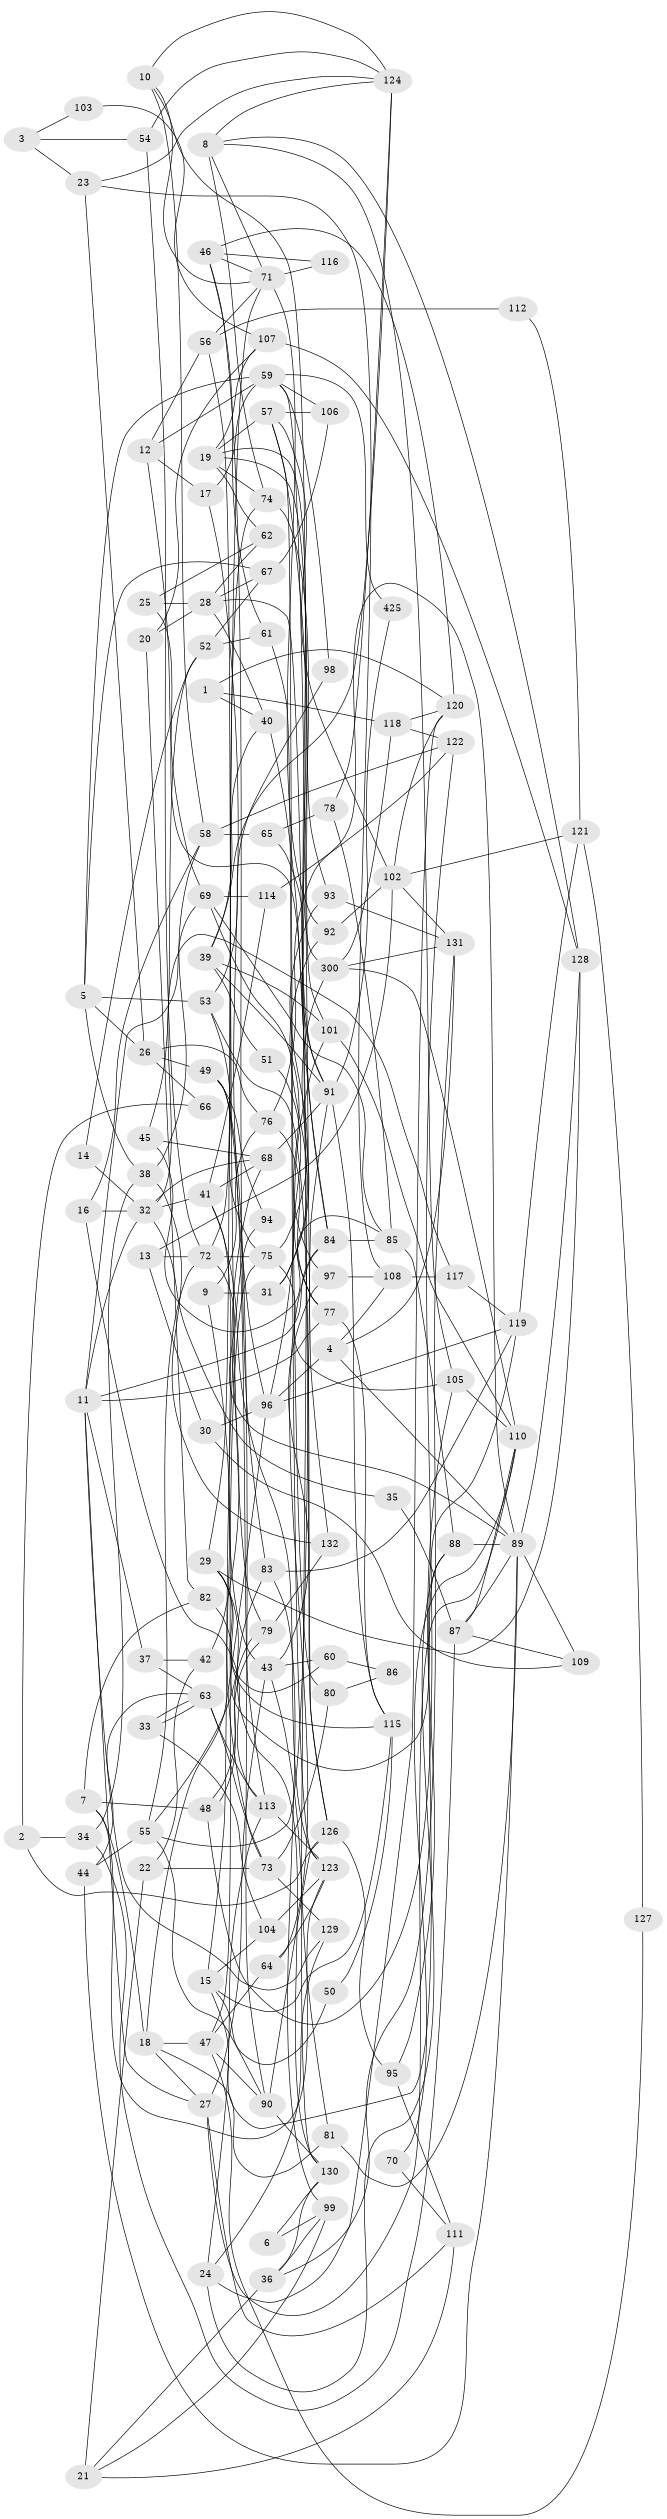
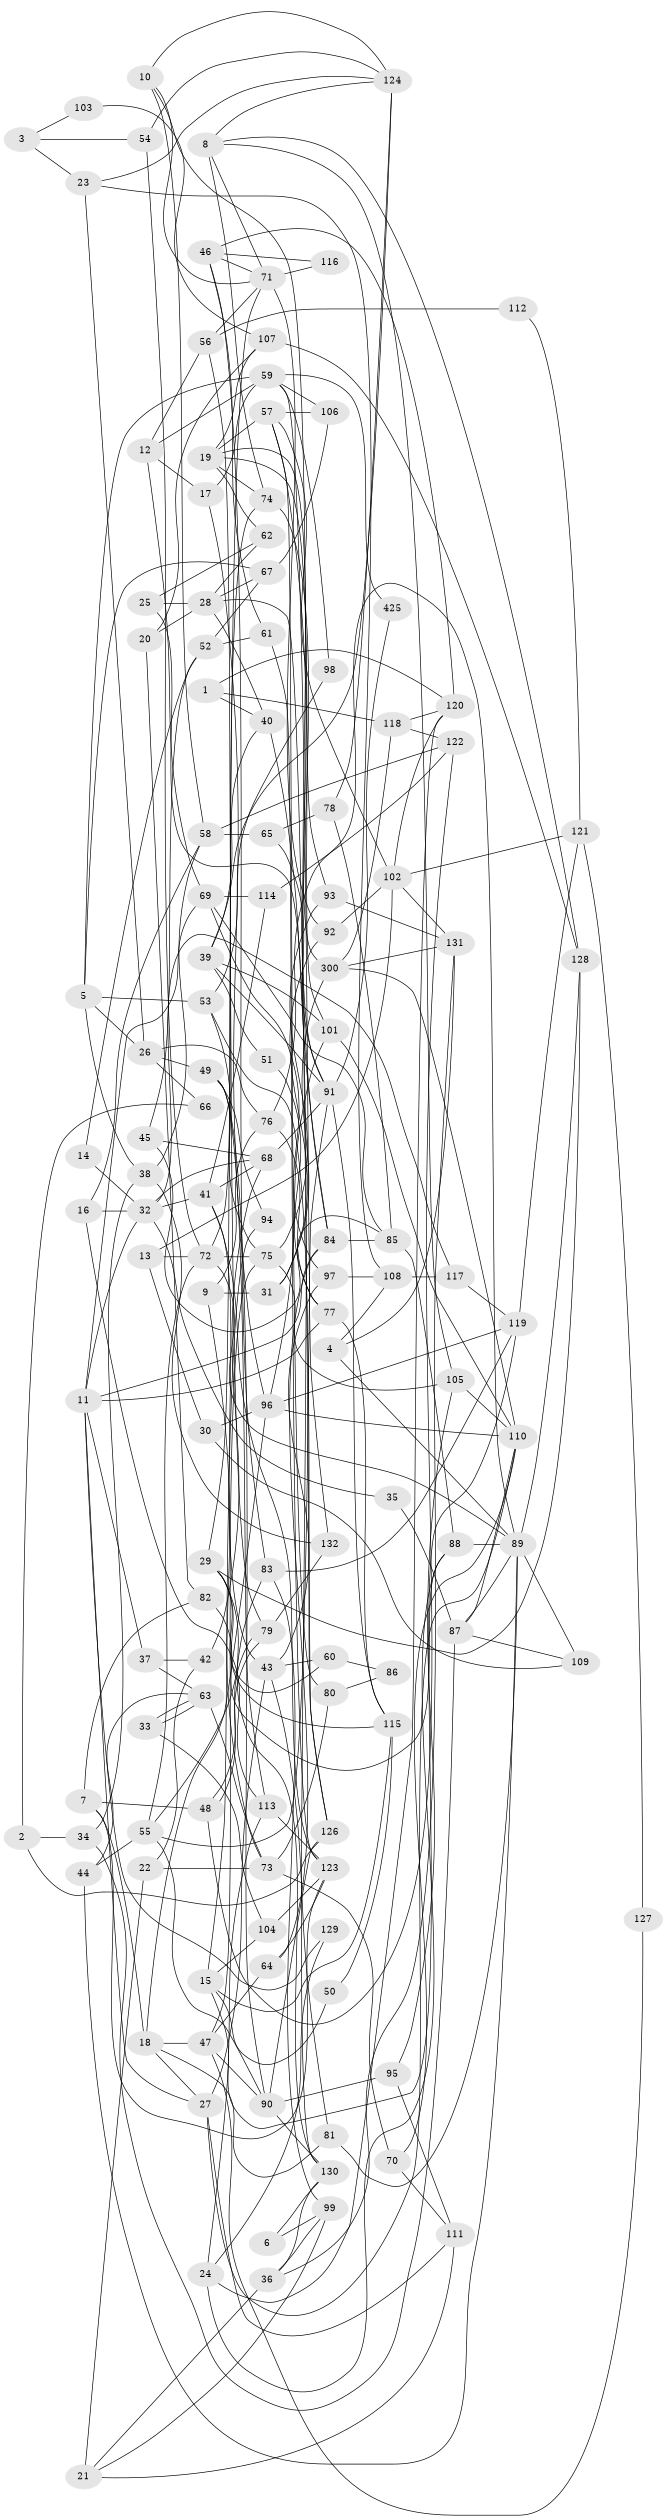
(300, 1377) -> (391, 1426)
(231, 1754) -> none
(299, 1899) -> (373, 1991)
(362, 1953) -> (330, 2090)
